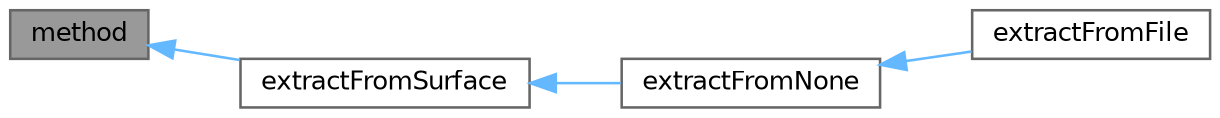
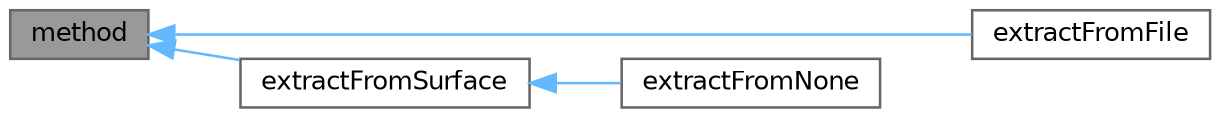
(939, 56) -> (573, 35)
